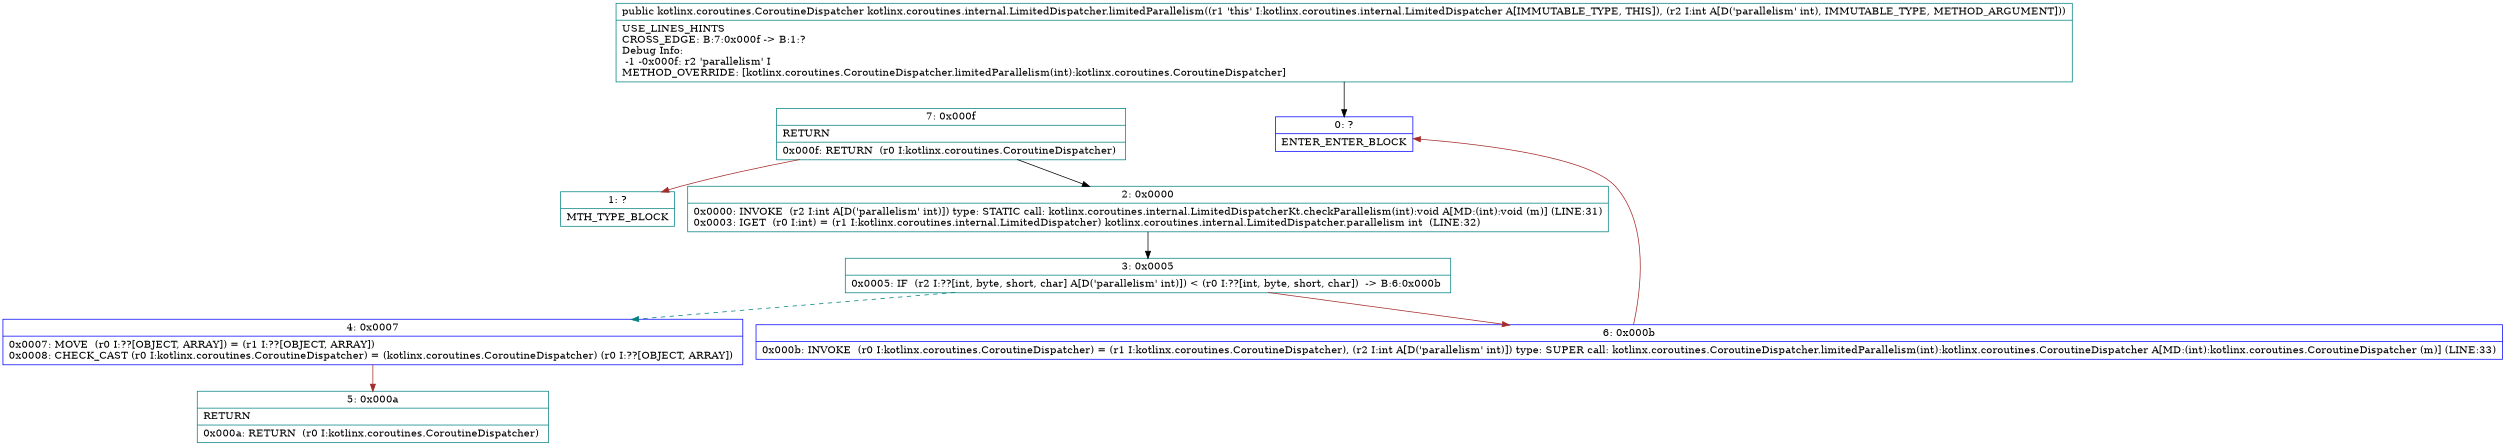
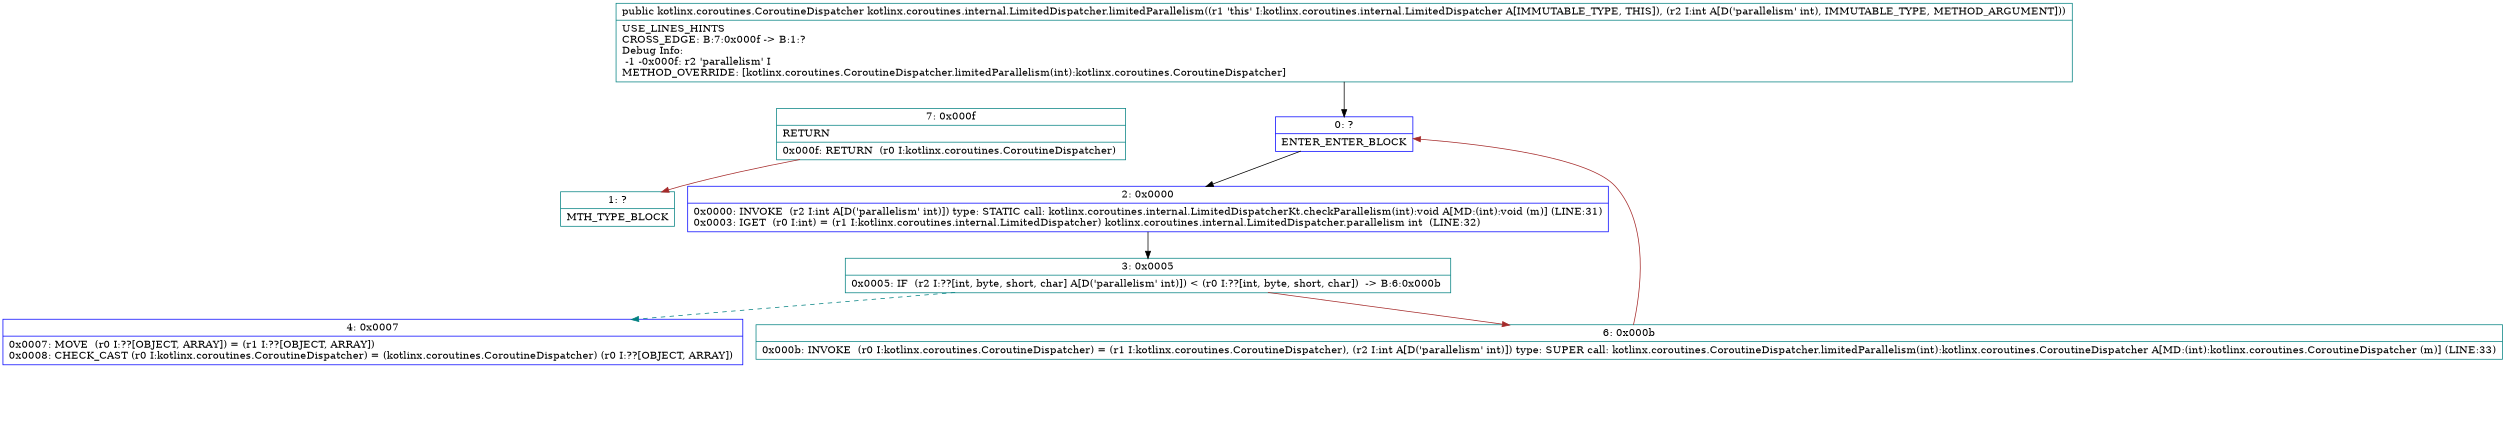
(1050, 172) -> (1257, 167)
(1148, 209) -> (1148, 209)
(1629, 342) -> (1629, 342)
(373, 417) -> none
